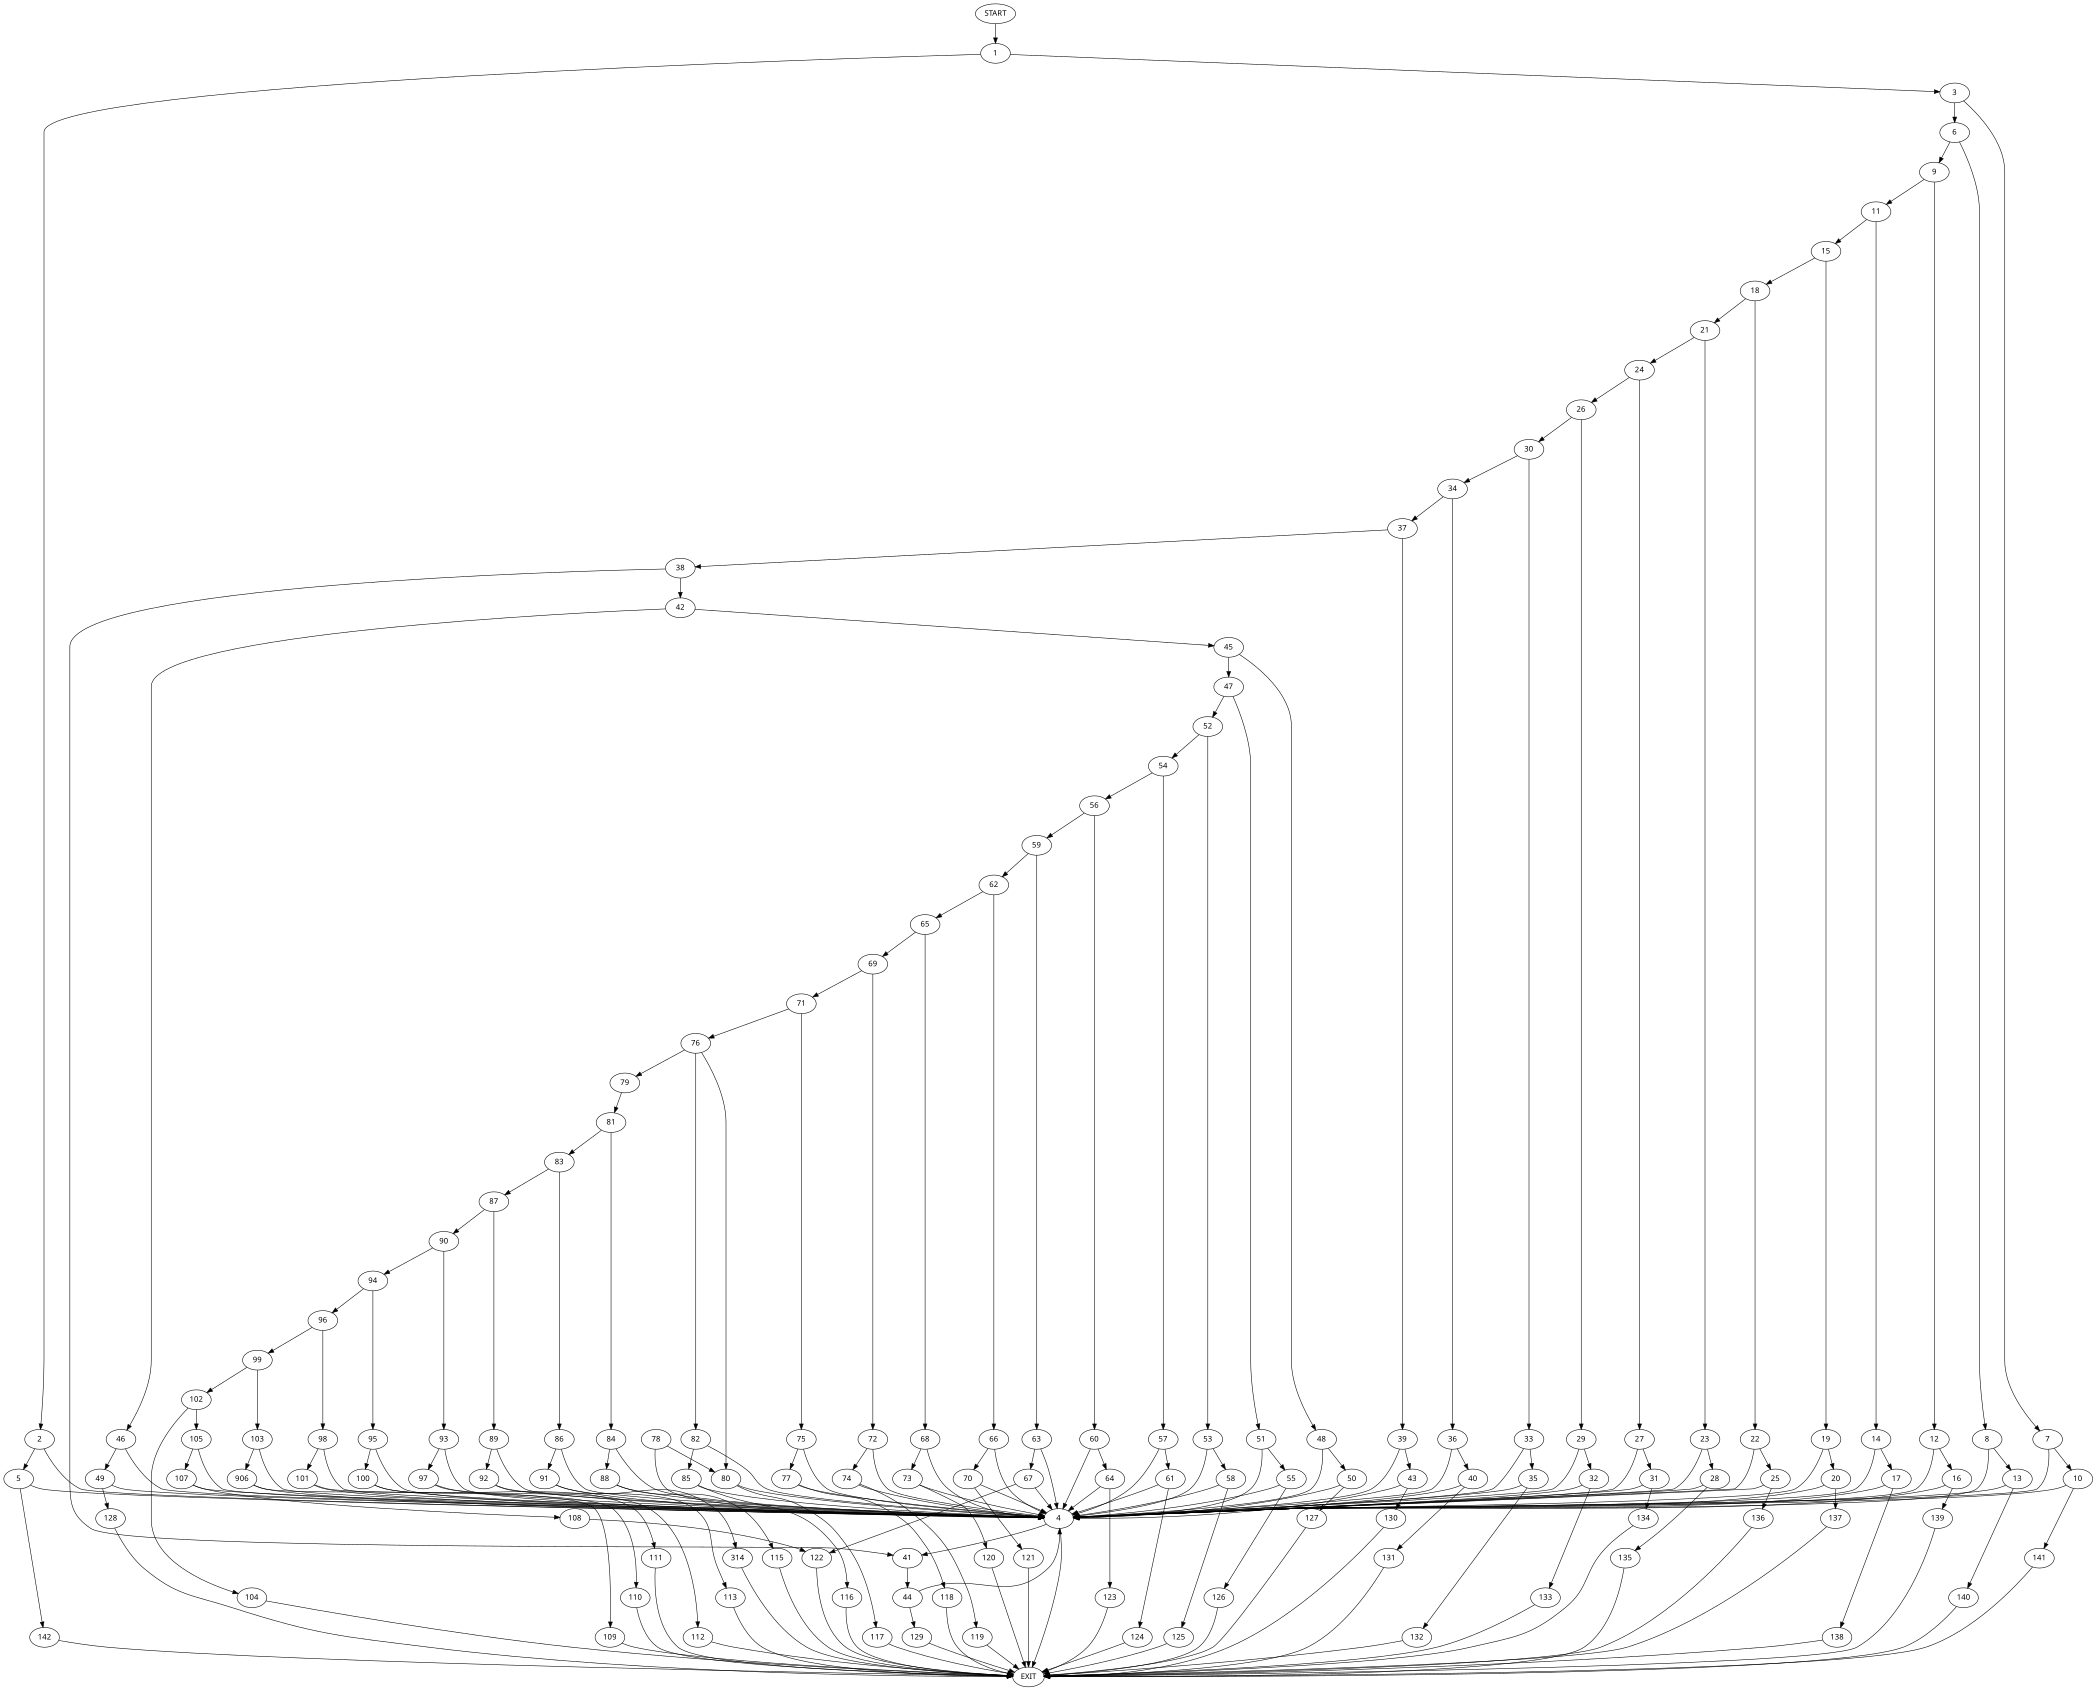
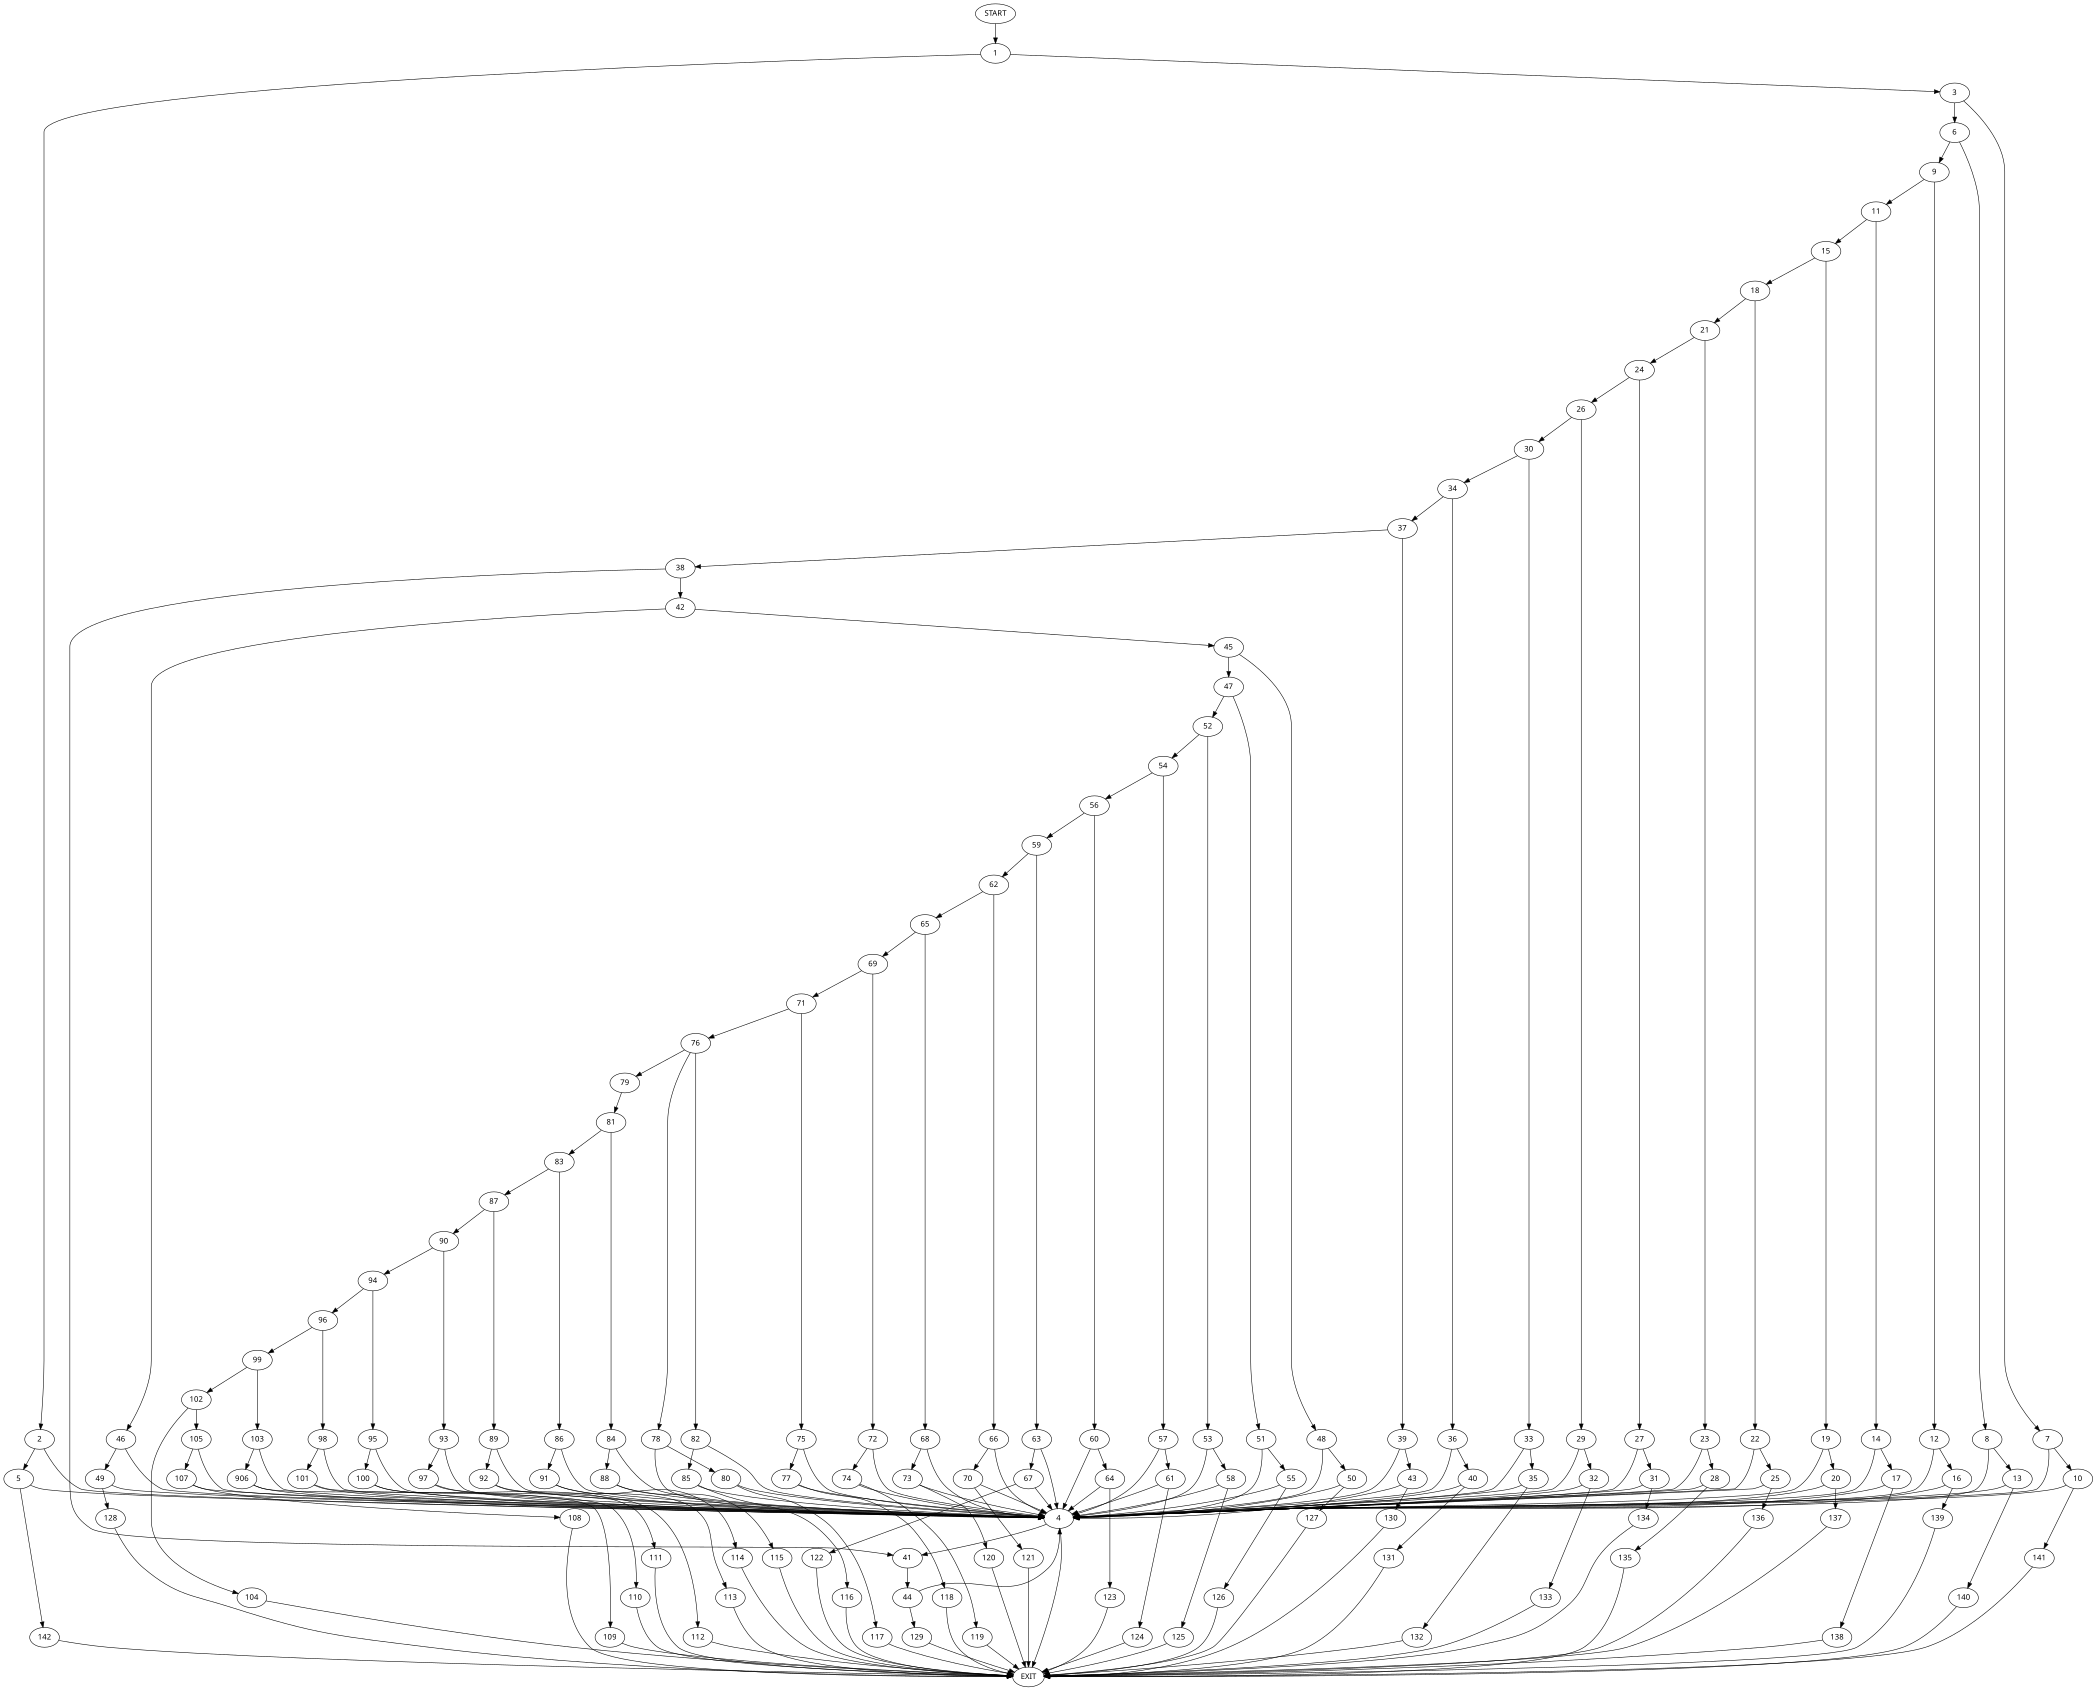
(726, 1256) -> (668, 1236)
(696, 1528) -> (640, 1661)
(738, 1558) -> (738, 1558)
